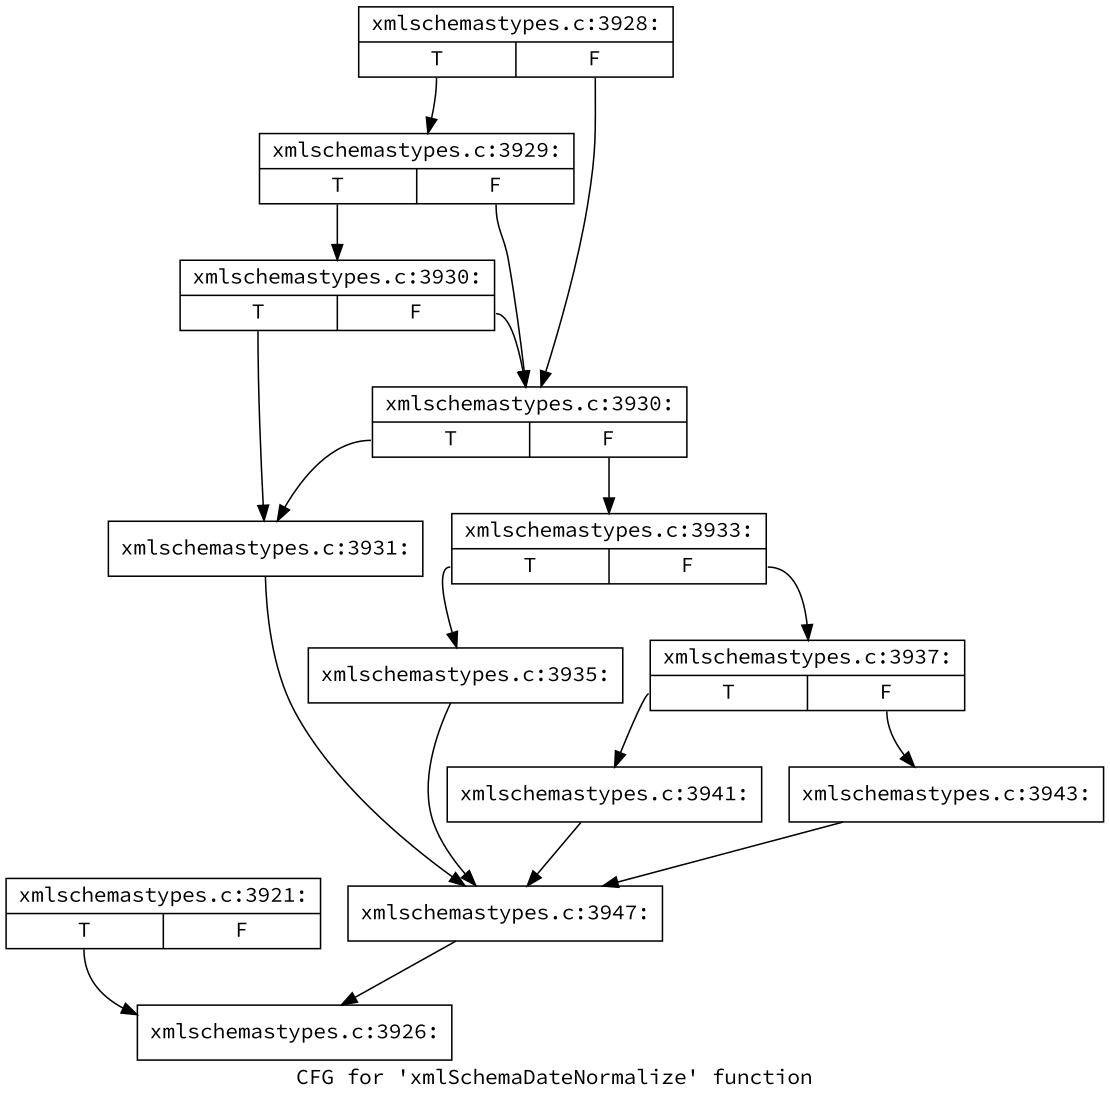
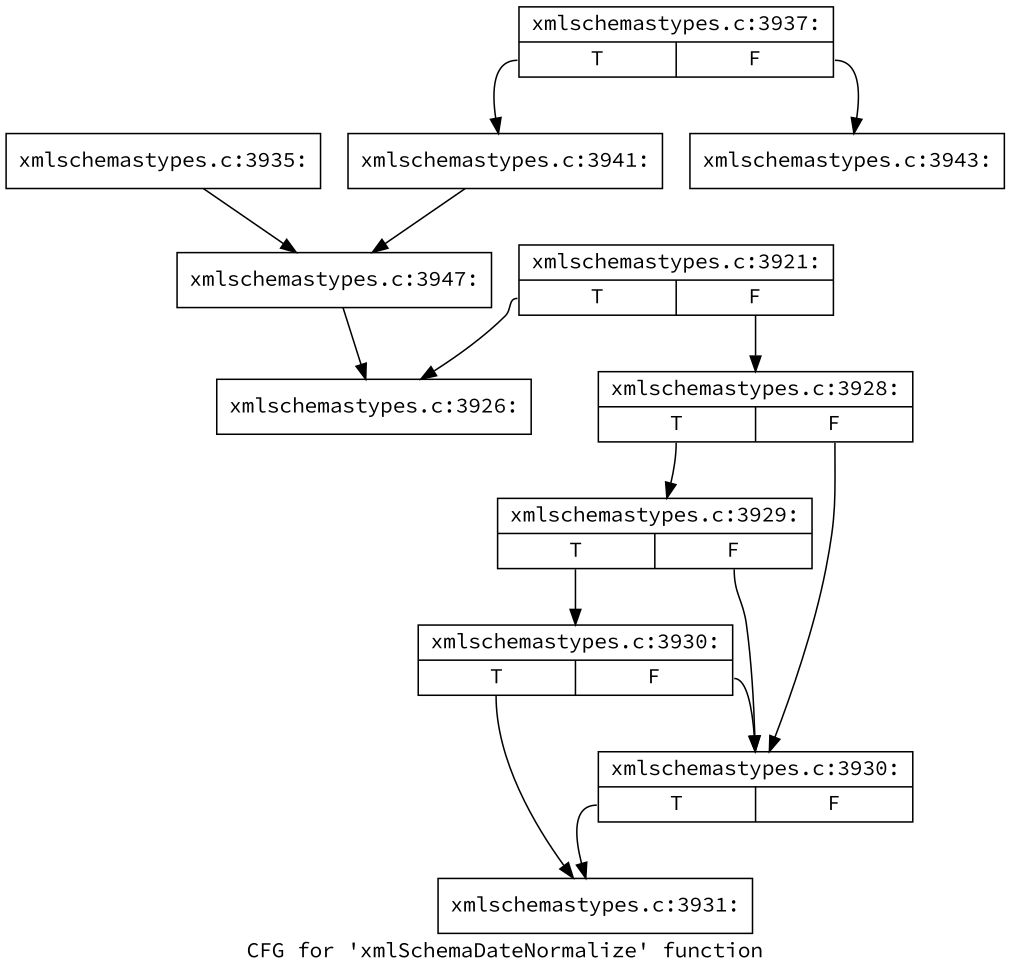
none -> (756, 336)
(609, 549) -> none
(319, 750) -> none
(730, 852) -> none
